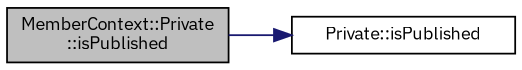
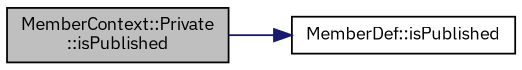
(404, 35) -> (404, 35)
